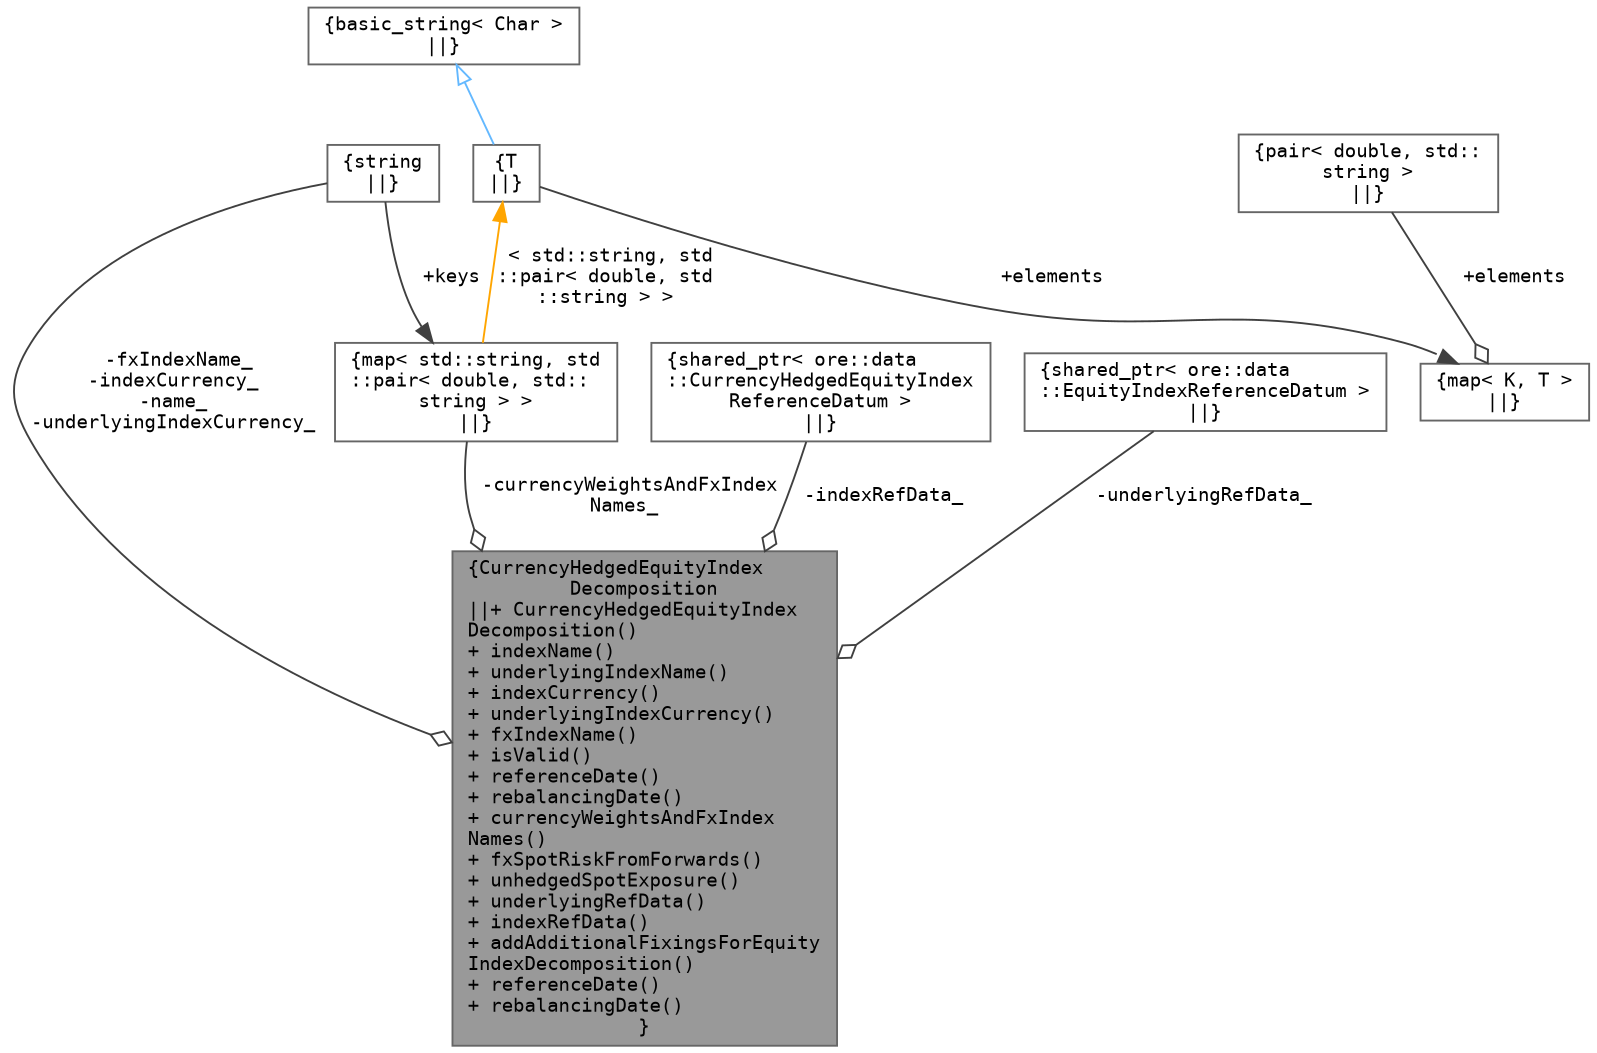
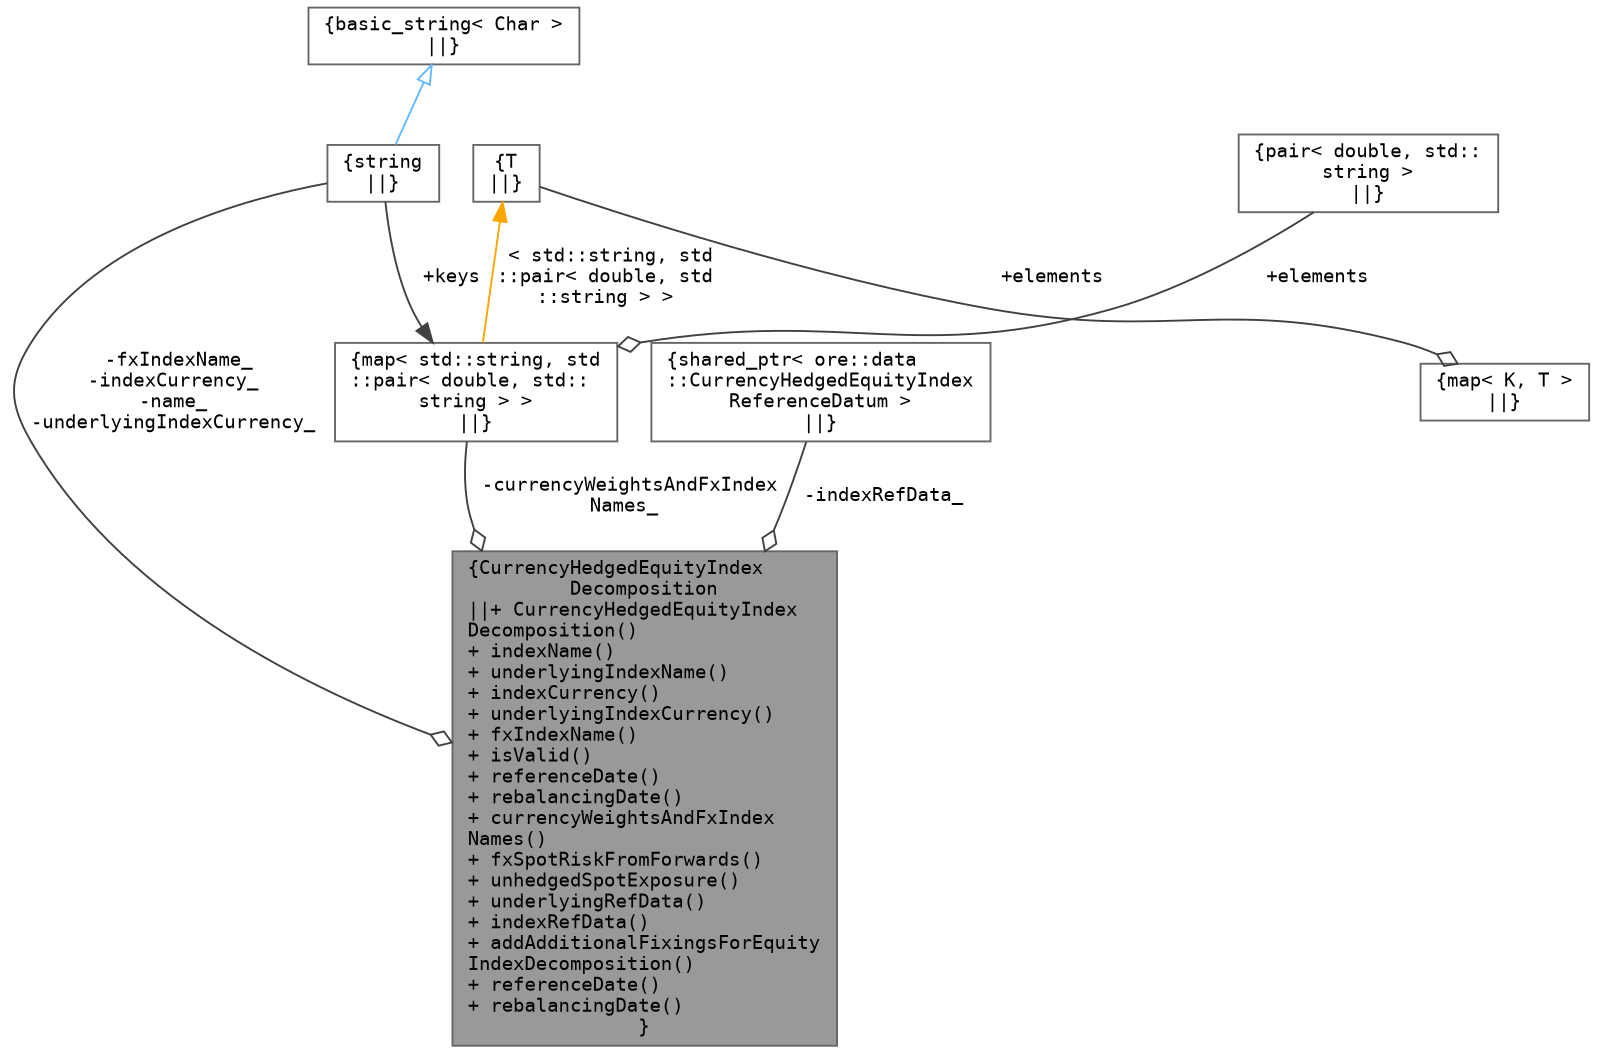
(479, 114) -> (410, 114)
(1434, 278) -> (989, 332)
(983, 307) -> (983, 307)
(1206, 392) -> none
